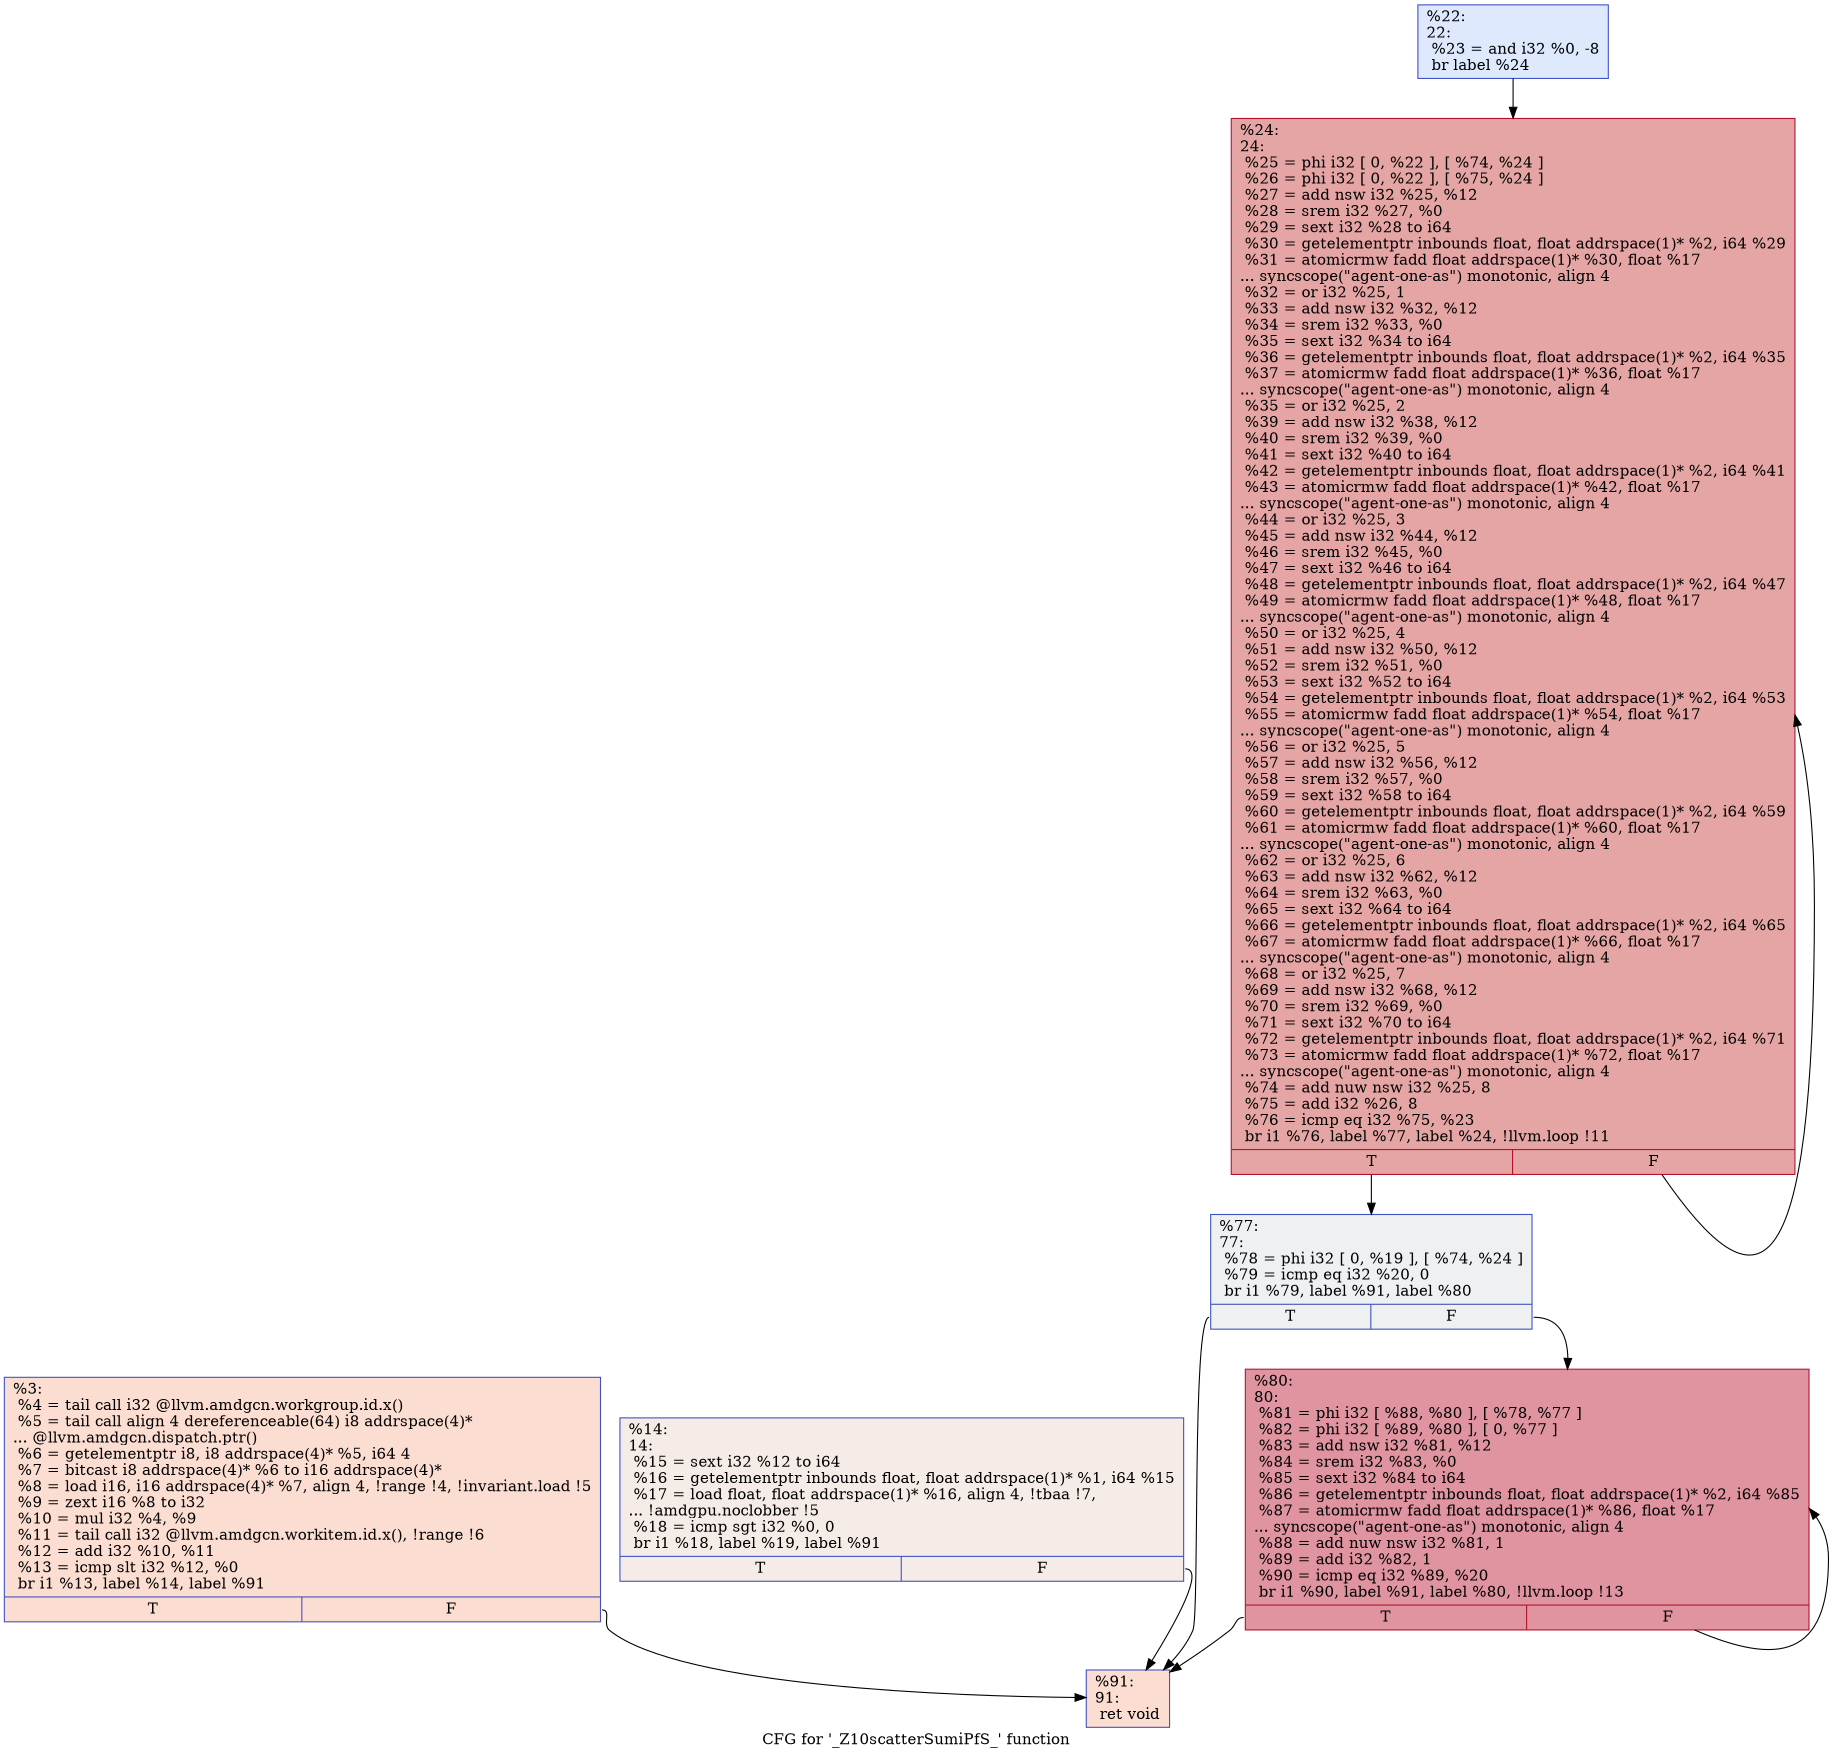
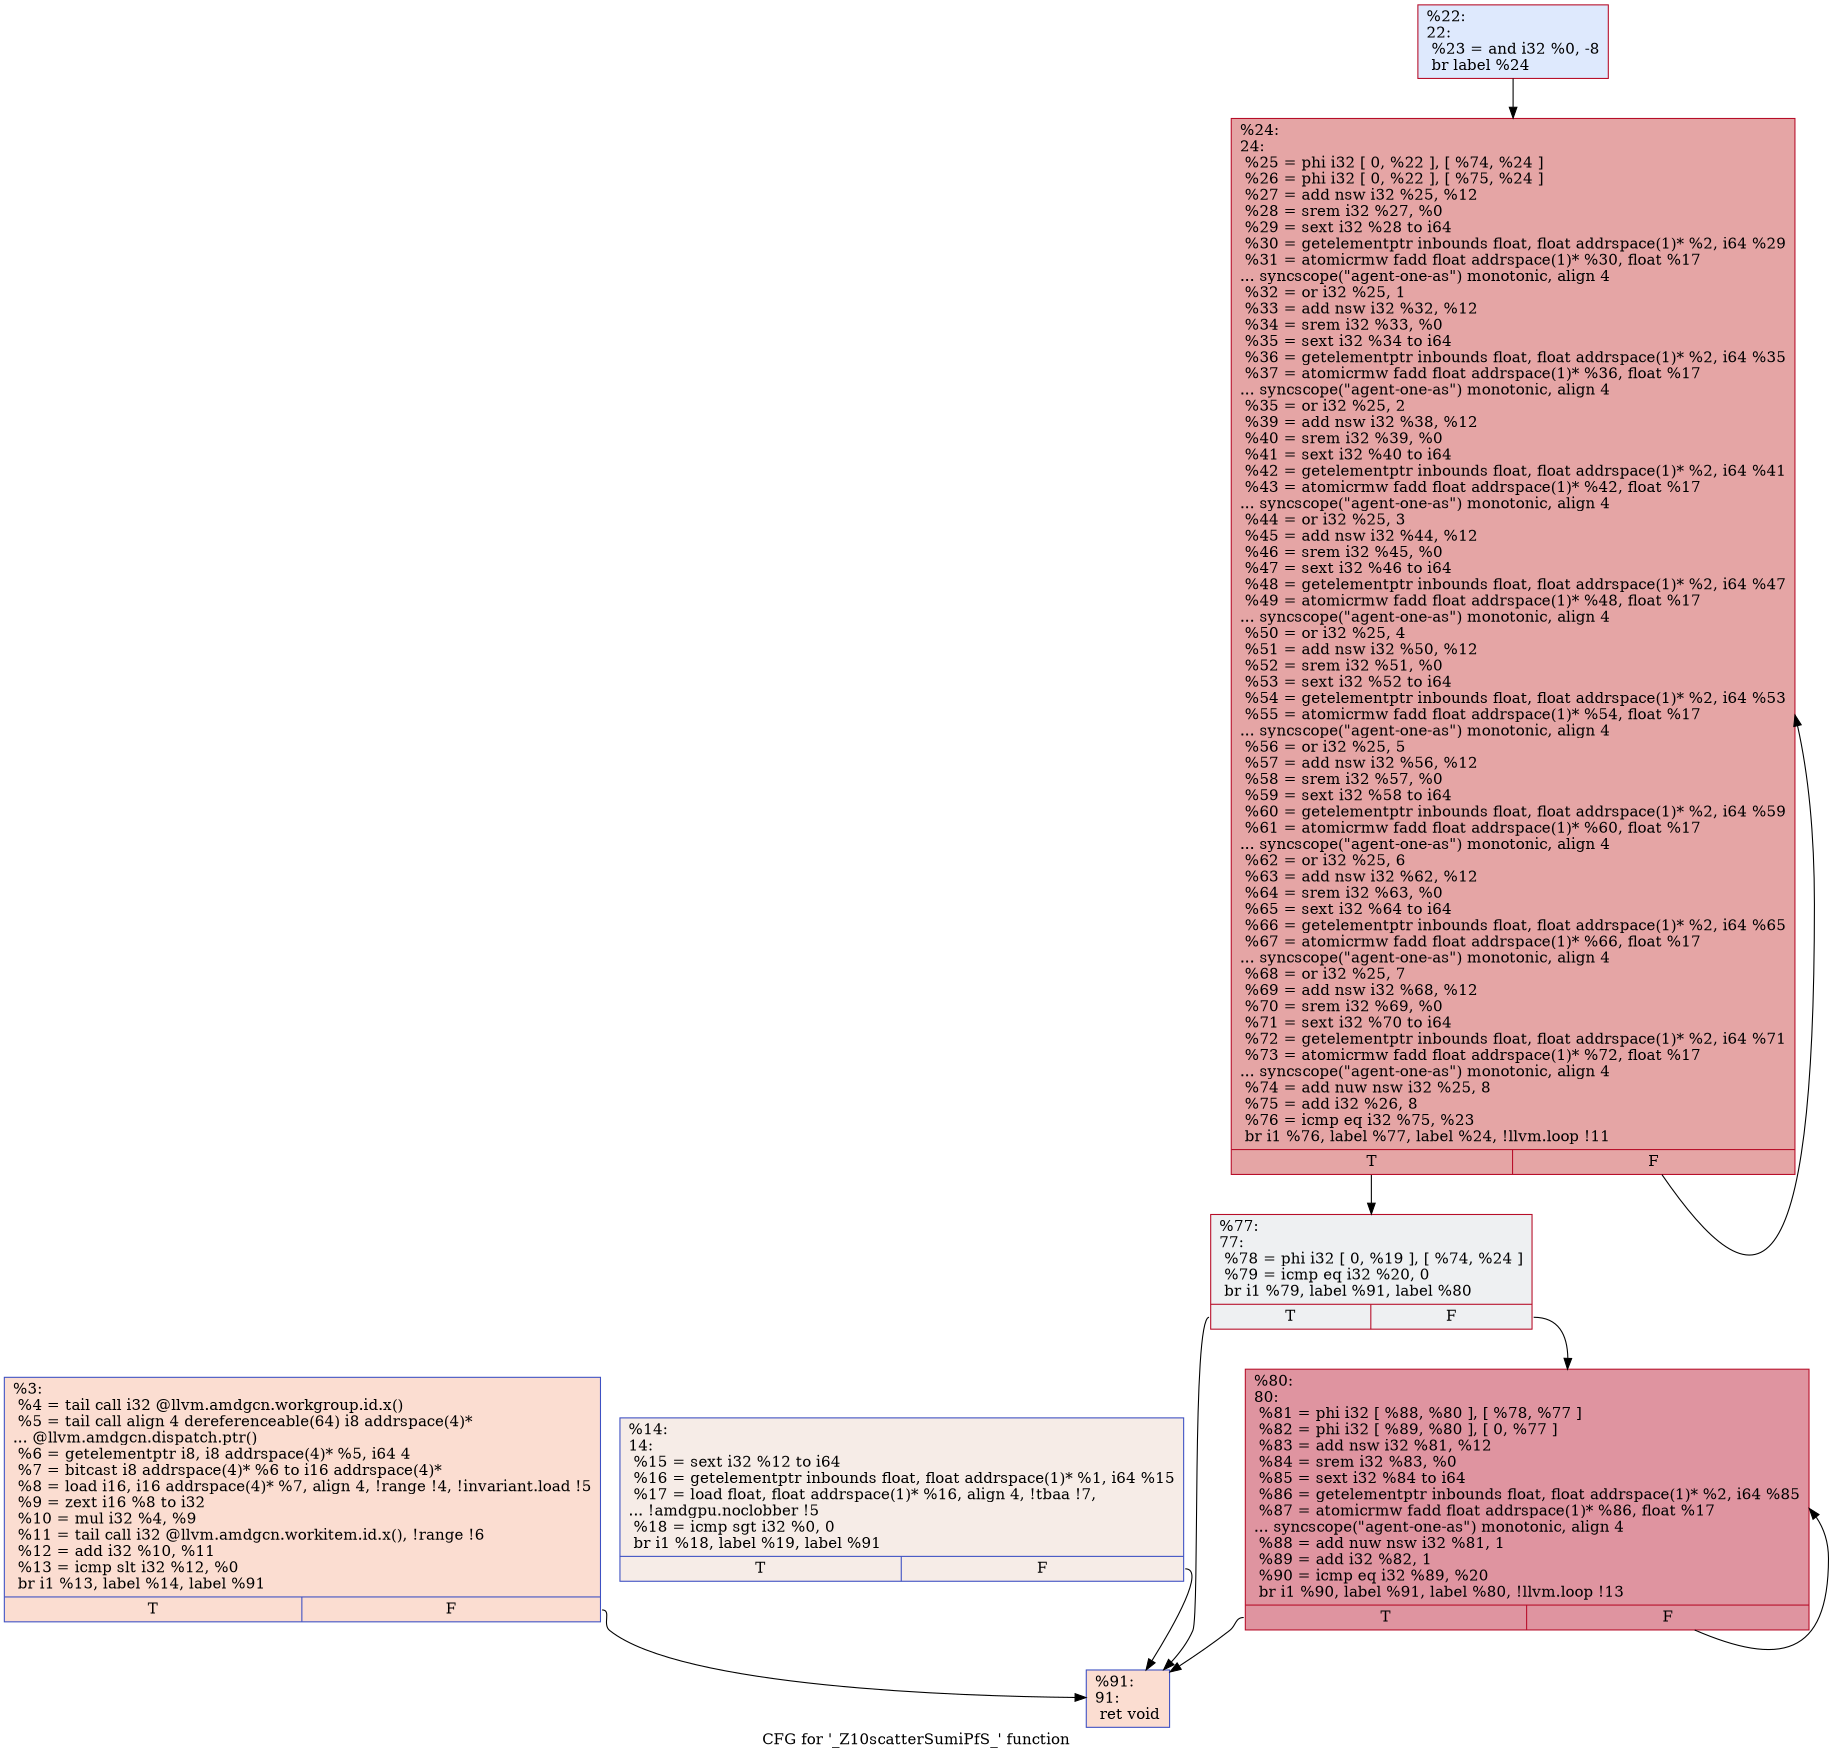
(1513, 42) -> (1513, 42)
(1371, 1272) -> (1371, 1272)
